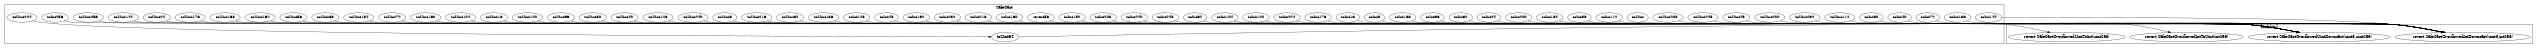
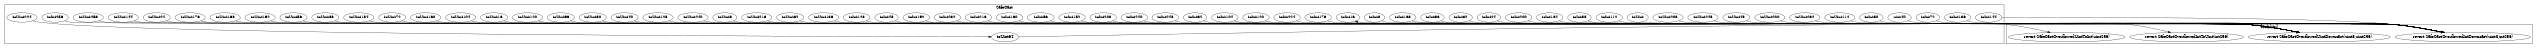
(1041, 17) -> (1041, 17)
(1900, 17) -> (1900, 17)
(1900, 24) -> (1900, 24)
